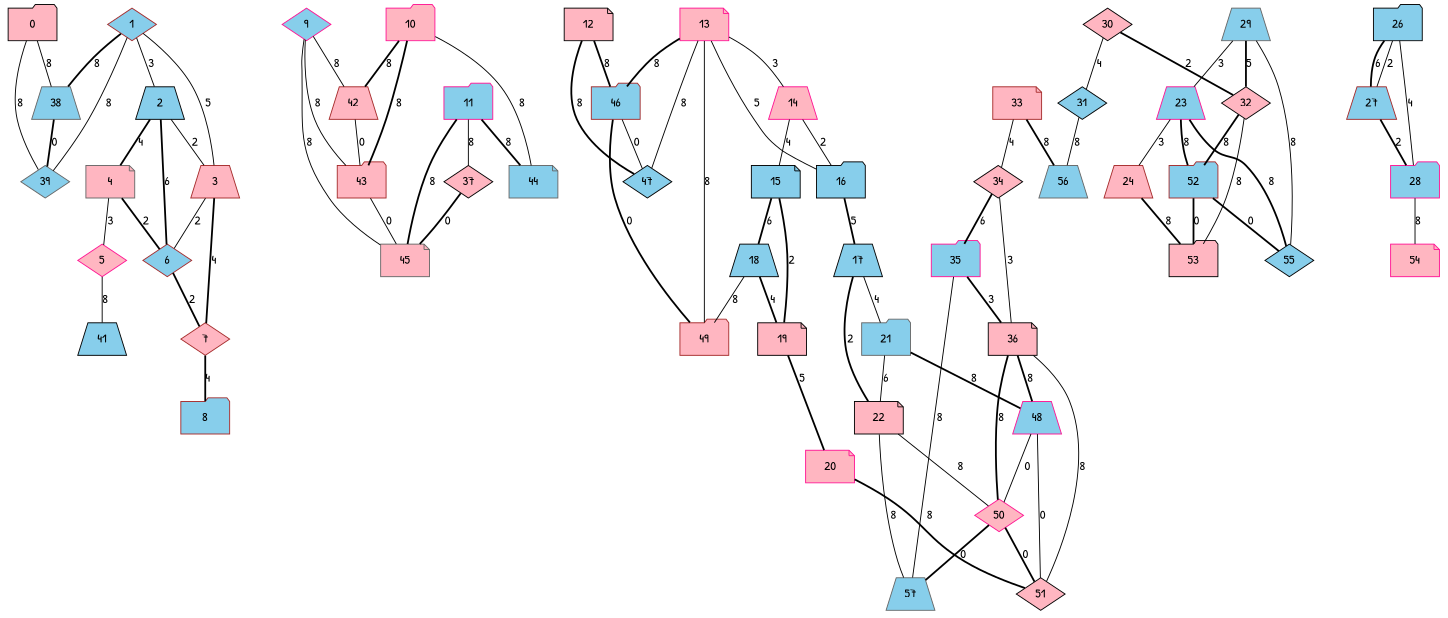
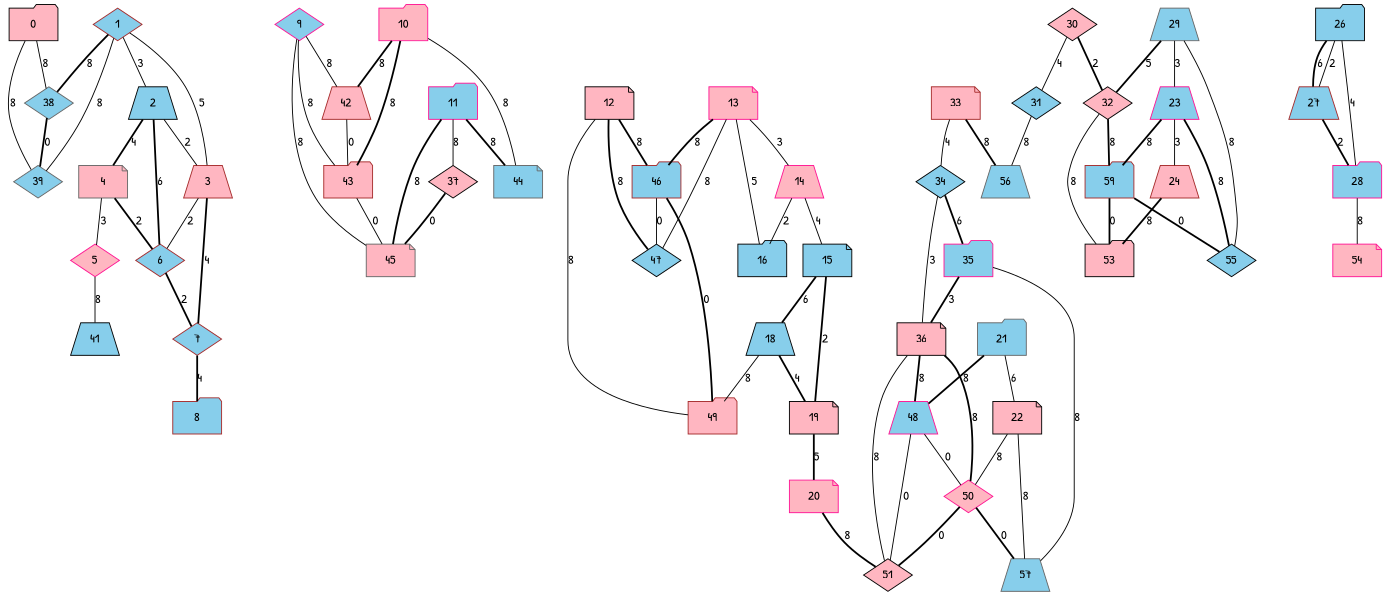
(56, 103) -> (49, 103)
(704, 182) -> (568, 303)
(998, 182) -> (940, 182)
(1193, 182) -> (1110, 182)
(858, 260) -> none
(205, 339) -> (197, 339)
